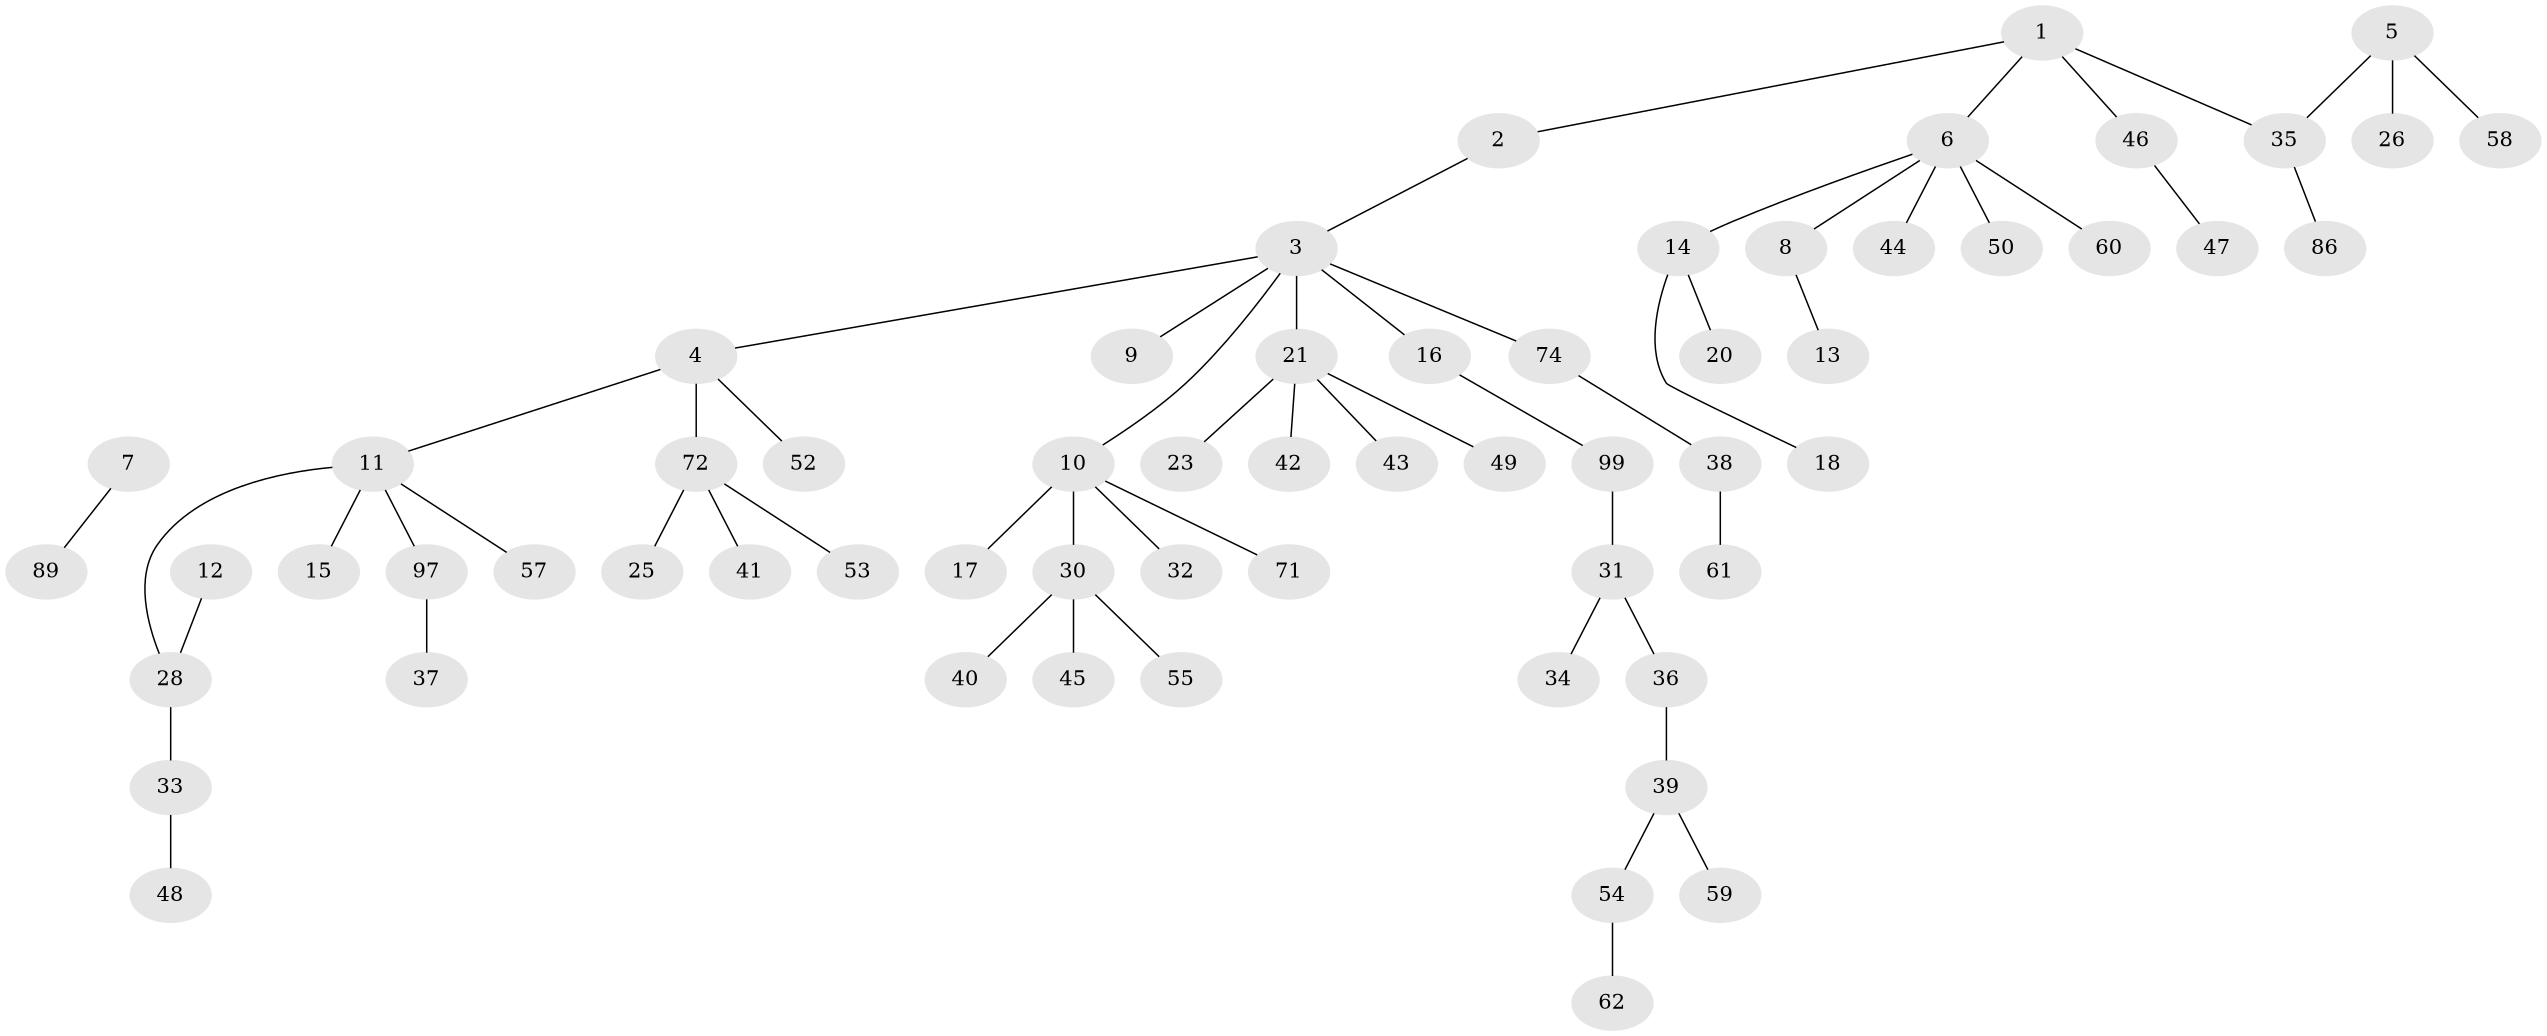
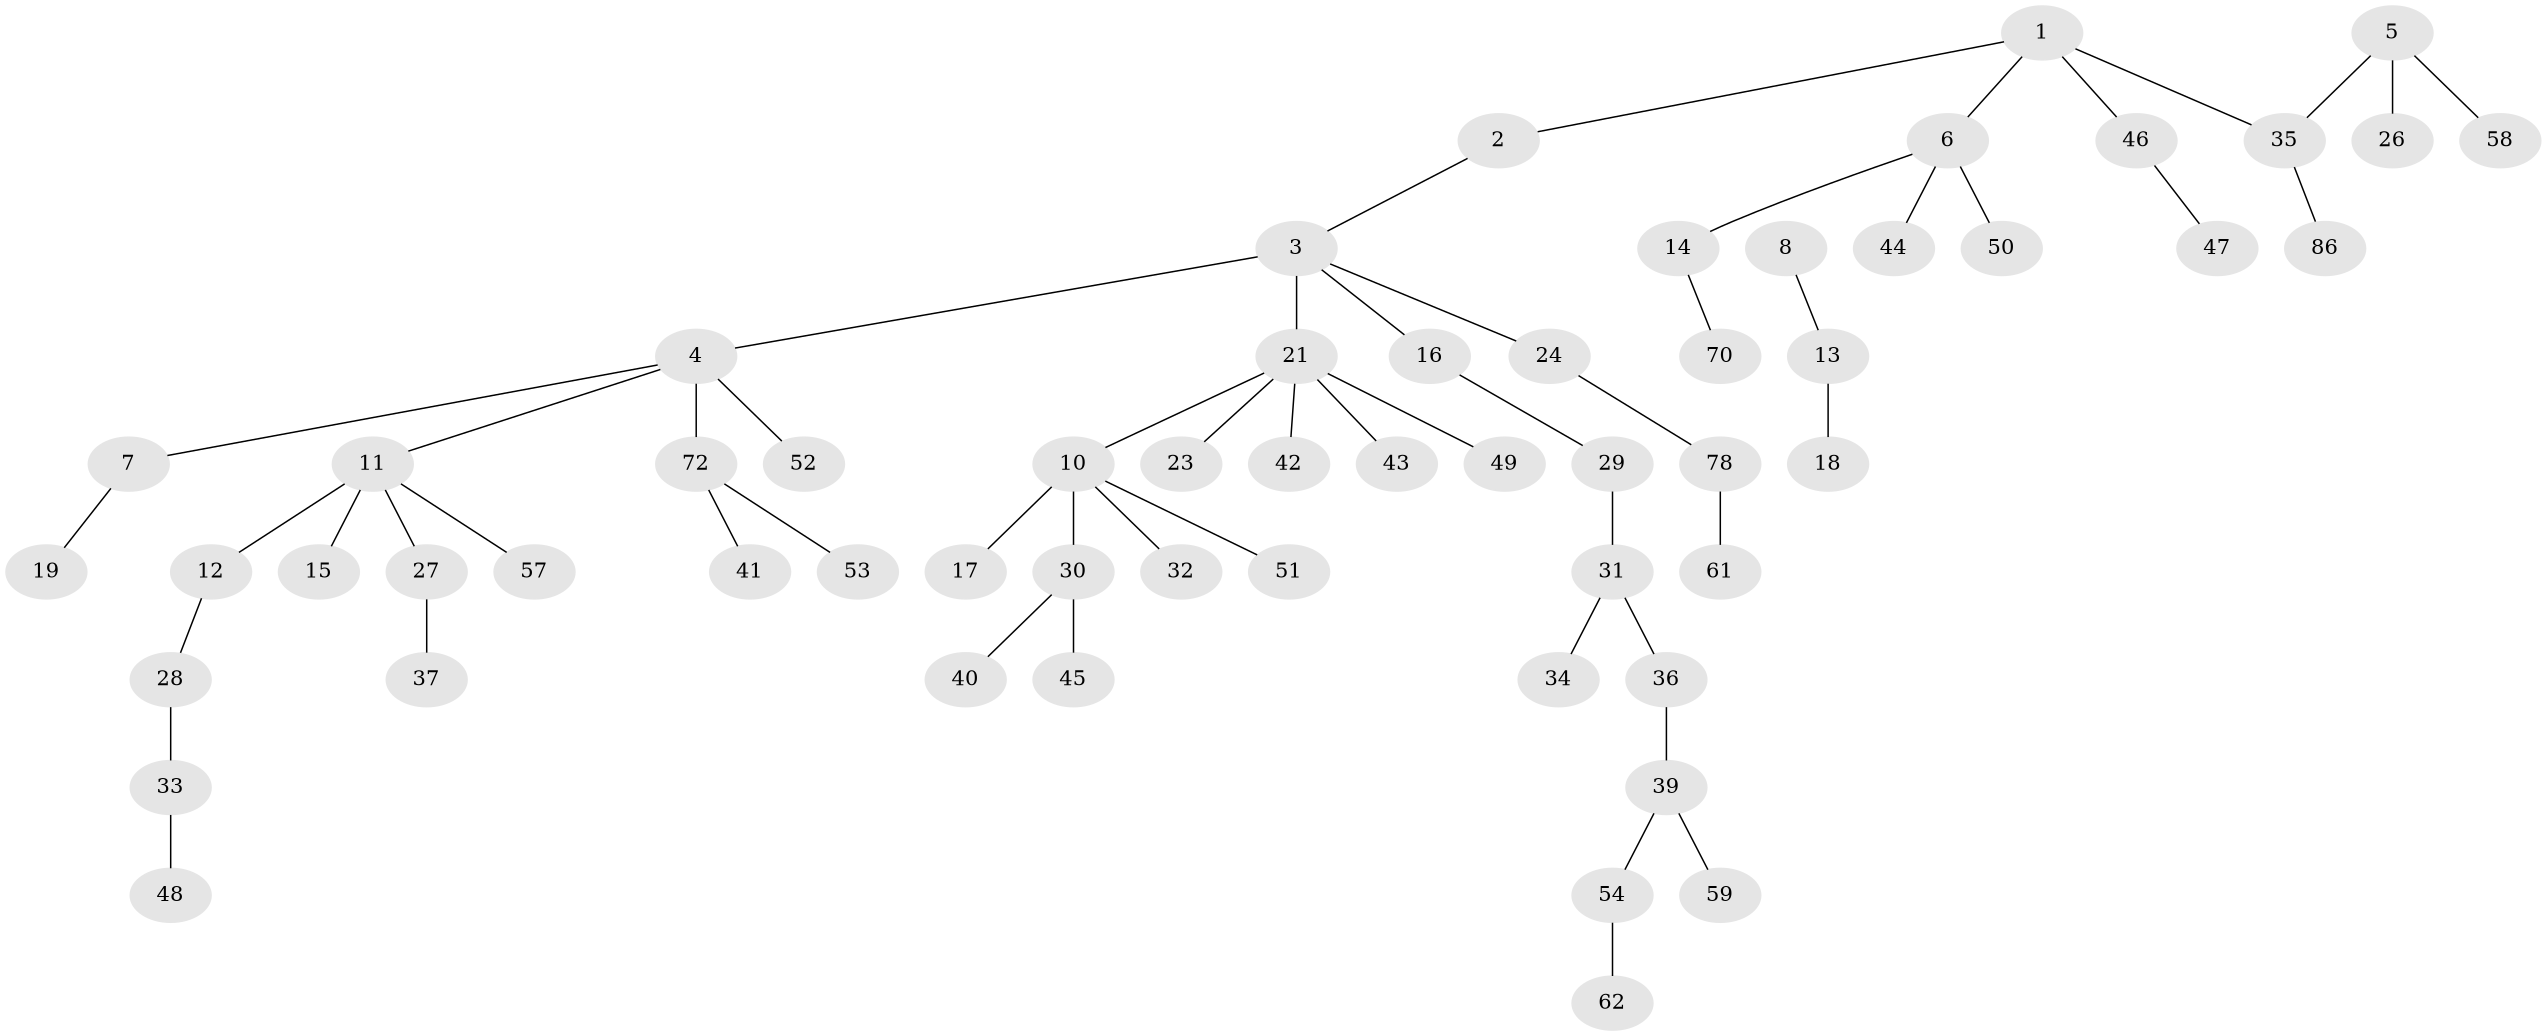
(1867, 195) -> none
(2110, 249) -> none
(1132, 356) -> none
(1550, 356) -> (1550, 356)
(1720, 356) -> (1720, 356)
(1201, 369) -> (1185, 410)
(1681, 391) -> (1828, 410)
none -> (413, 410)
(1613, 464) -> (1613, 464)
(1720, 464) -> (1720, 464)
(187, 515) -> (292, 518)
(46, 572) -> (46, 572)
(427, 572) -> (427, 572)
(642, 572) -> none
(1289, 572) -> (1289, 572)
(1181, 680) -> none
